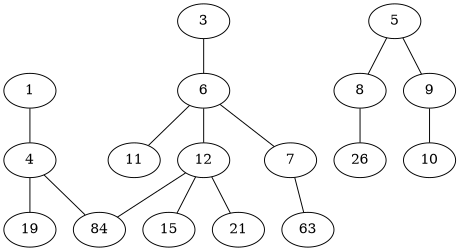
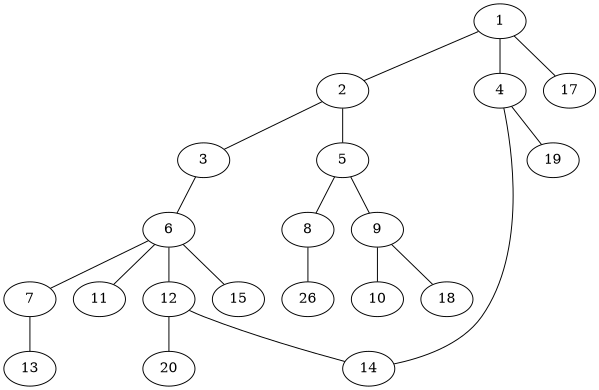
none -> (343, 91)
none -> (570, 91)
(186, 195) -> (204, 264)
(99, 230) -> (369, 369)
(238, 230) -> (169, 369)
(308, 230) -> (30, 369)
none -> (447, 299)
